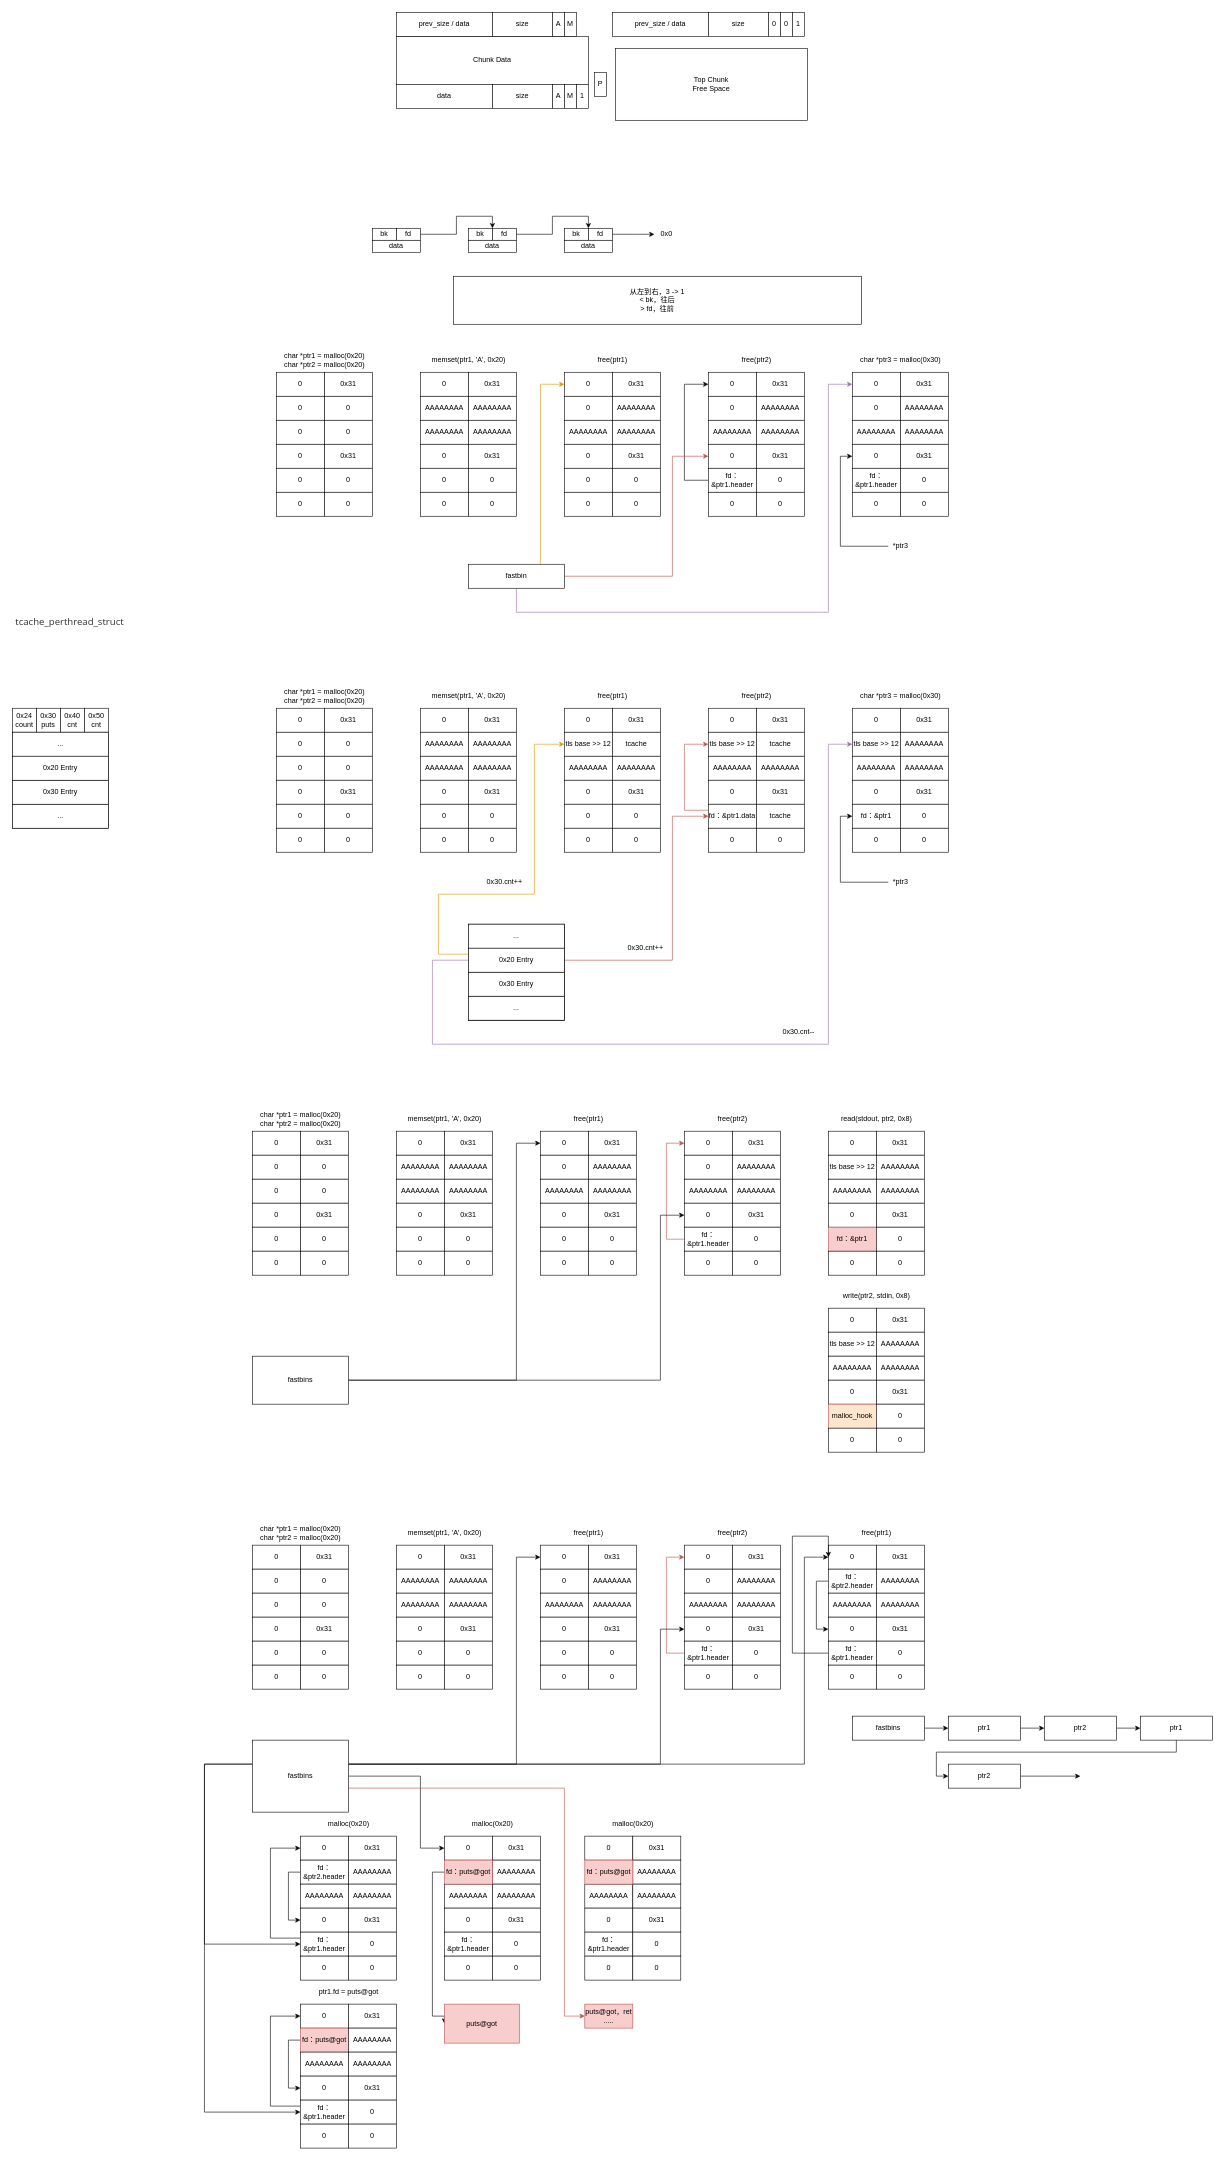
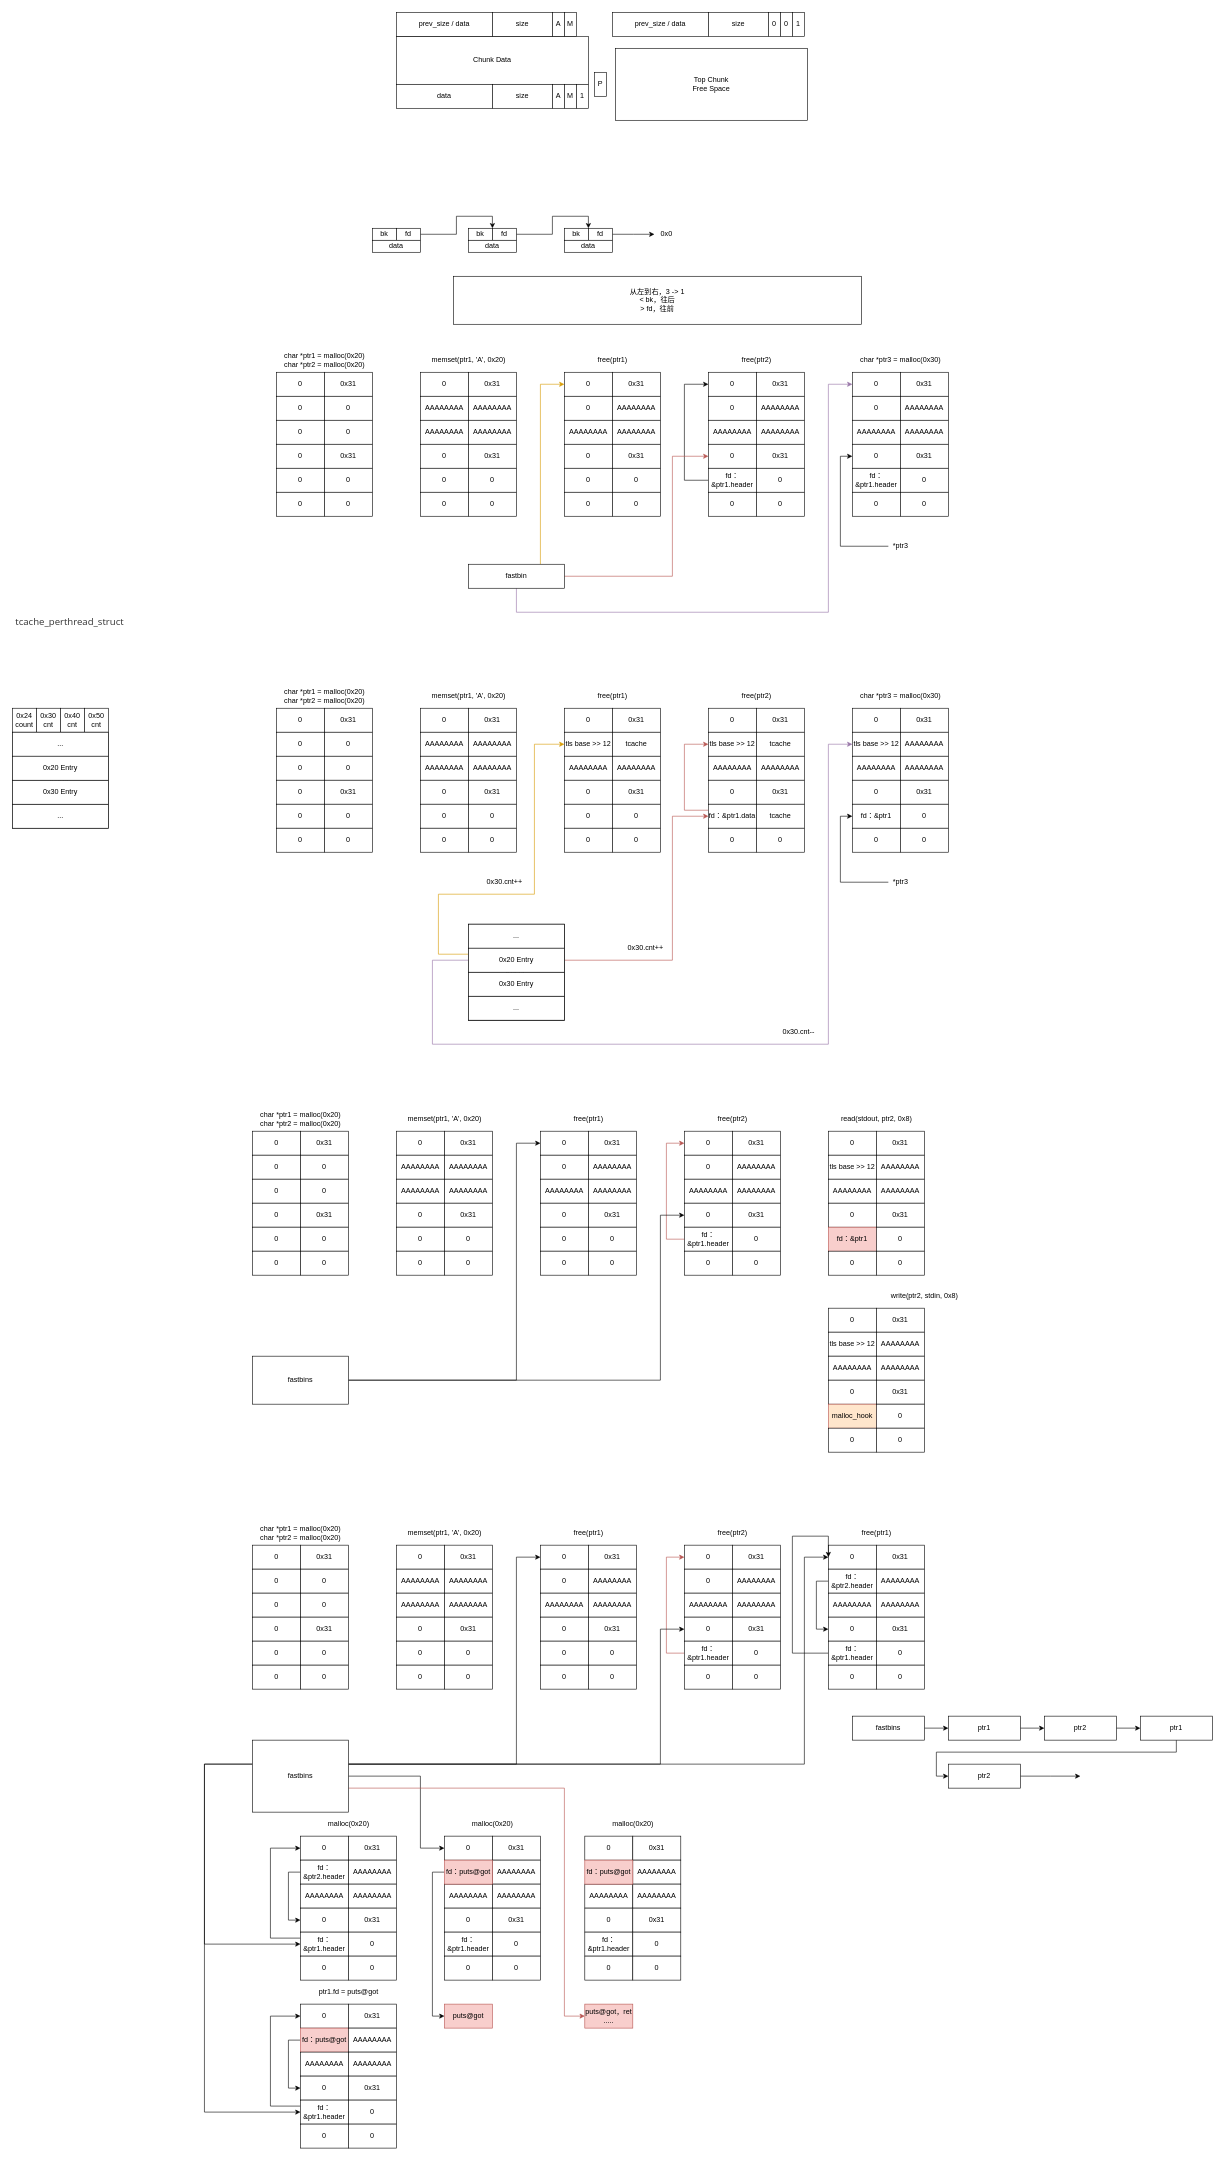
(48, 720) -> (48, 720)
(876, 1296) -> (924, 1296)
(482, 2024) -> (468, 2016)
